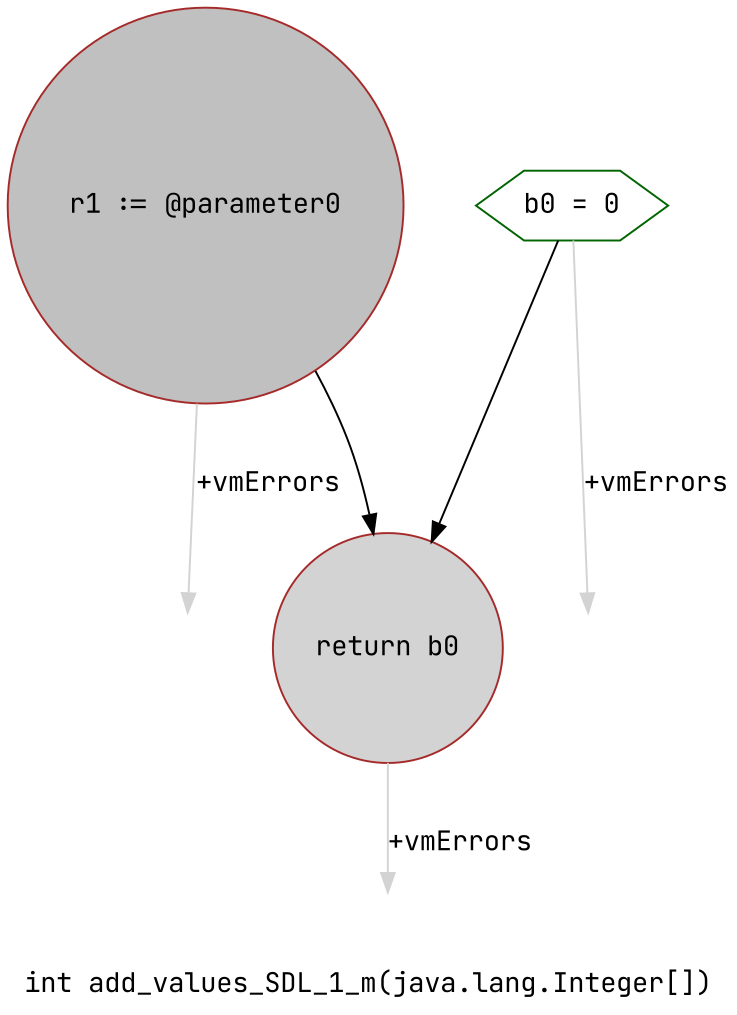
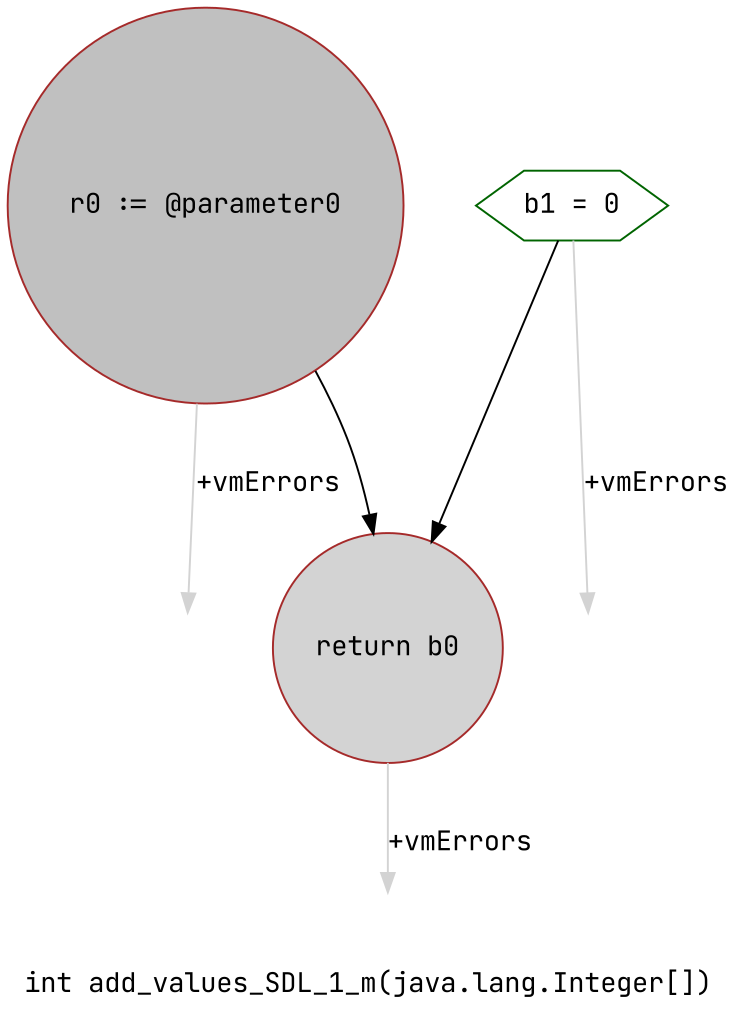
(206, 206) -> (206, 206)
(572, 206) -> (572, 206)
